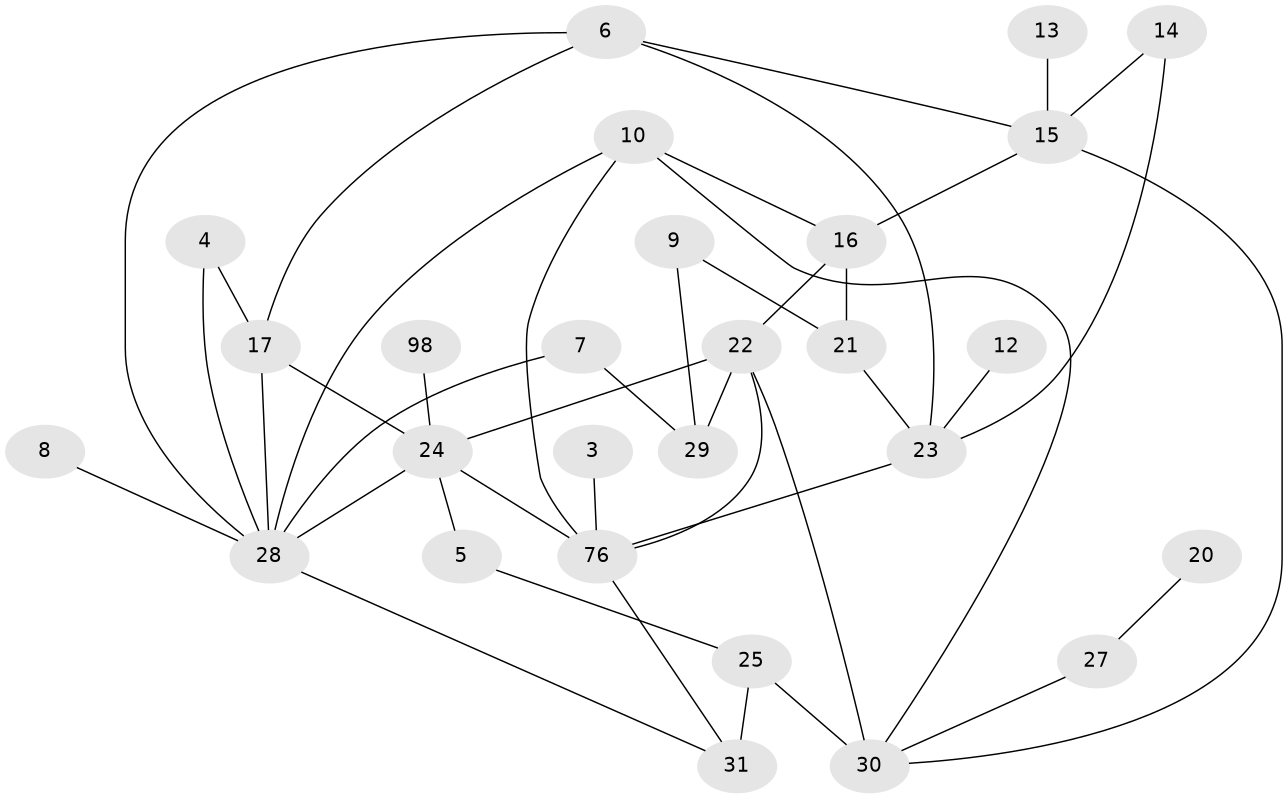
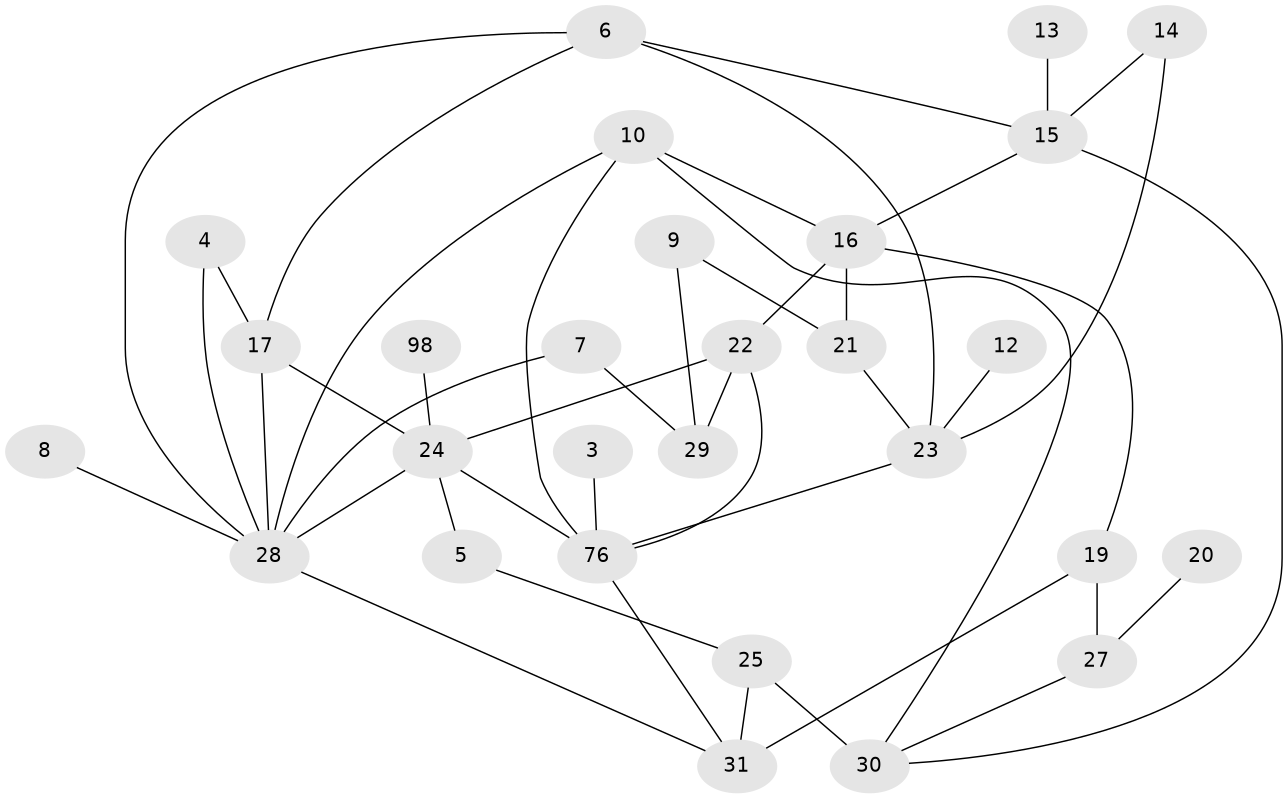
(816, 554) -> none
none -> (1097, 557)
